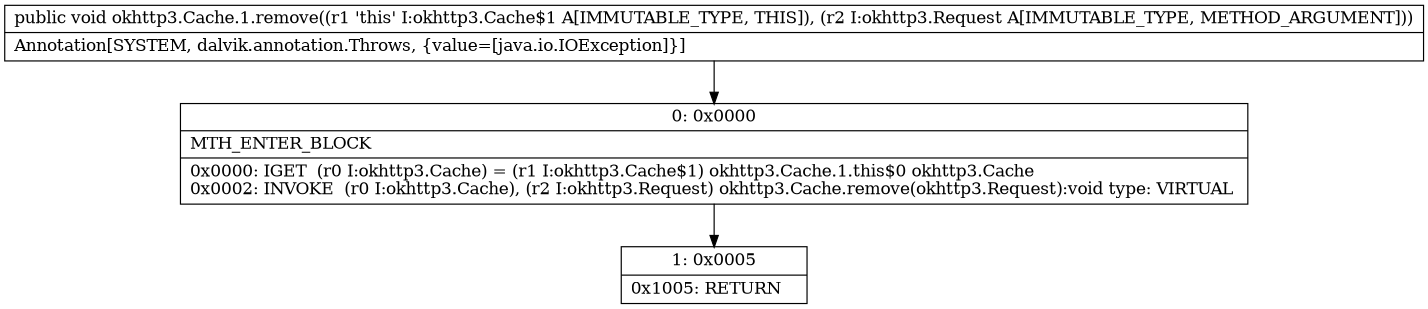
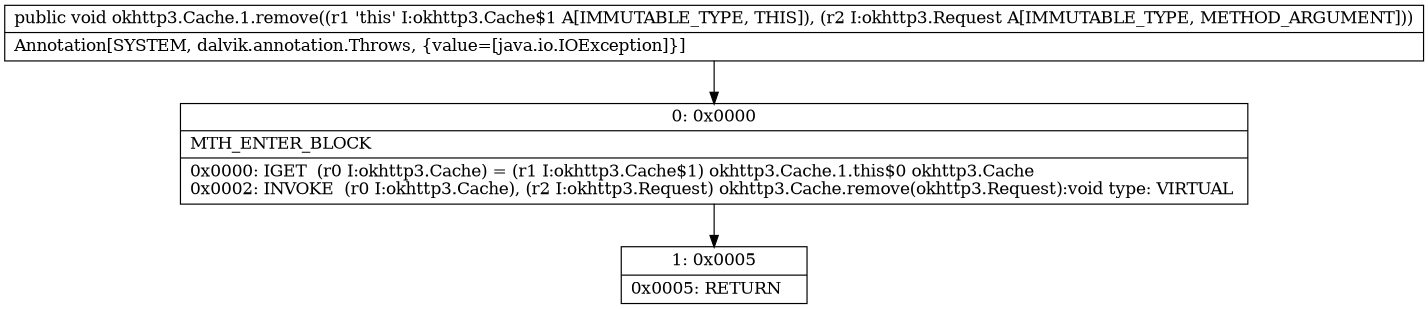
(714, 289) -> (714, 289)
